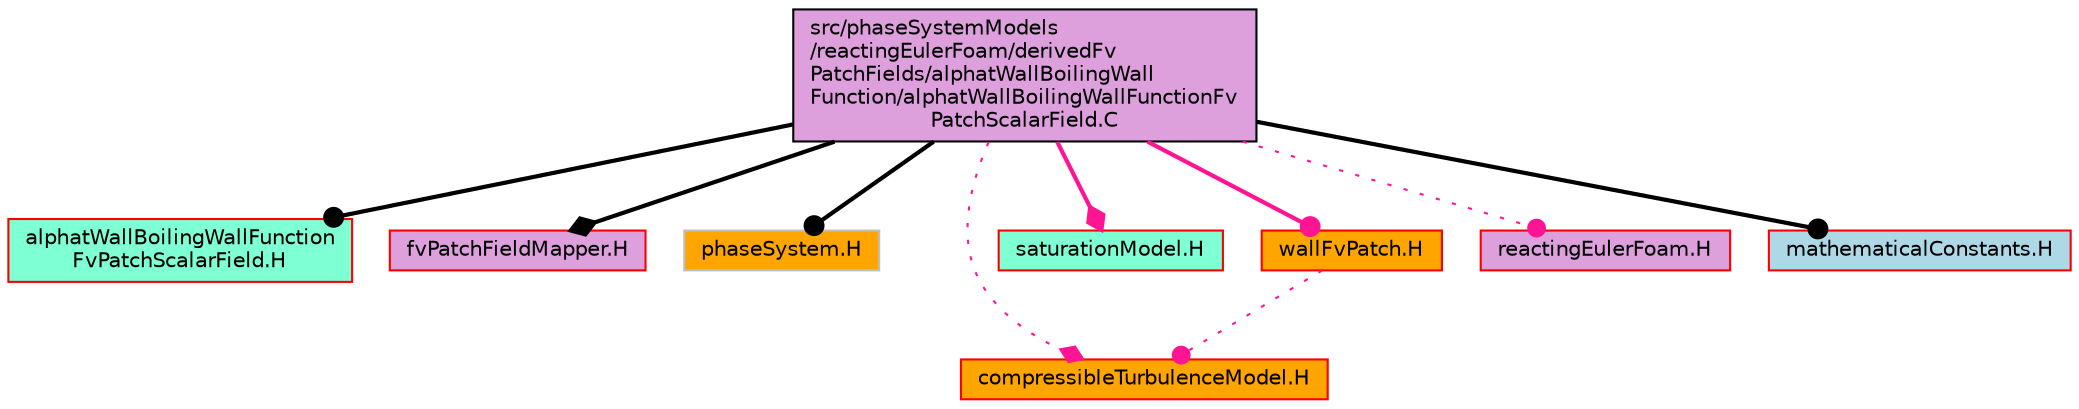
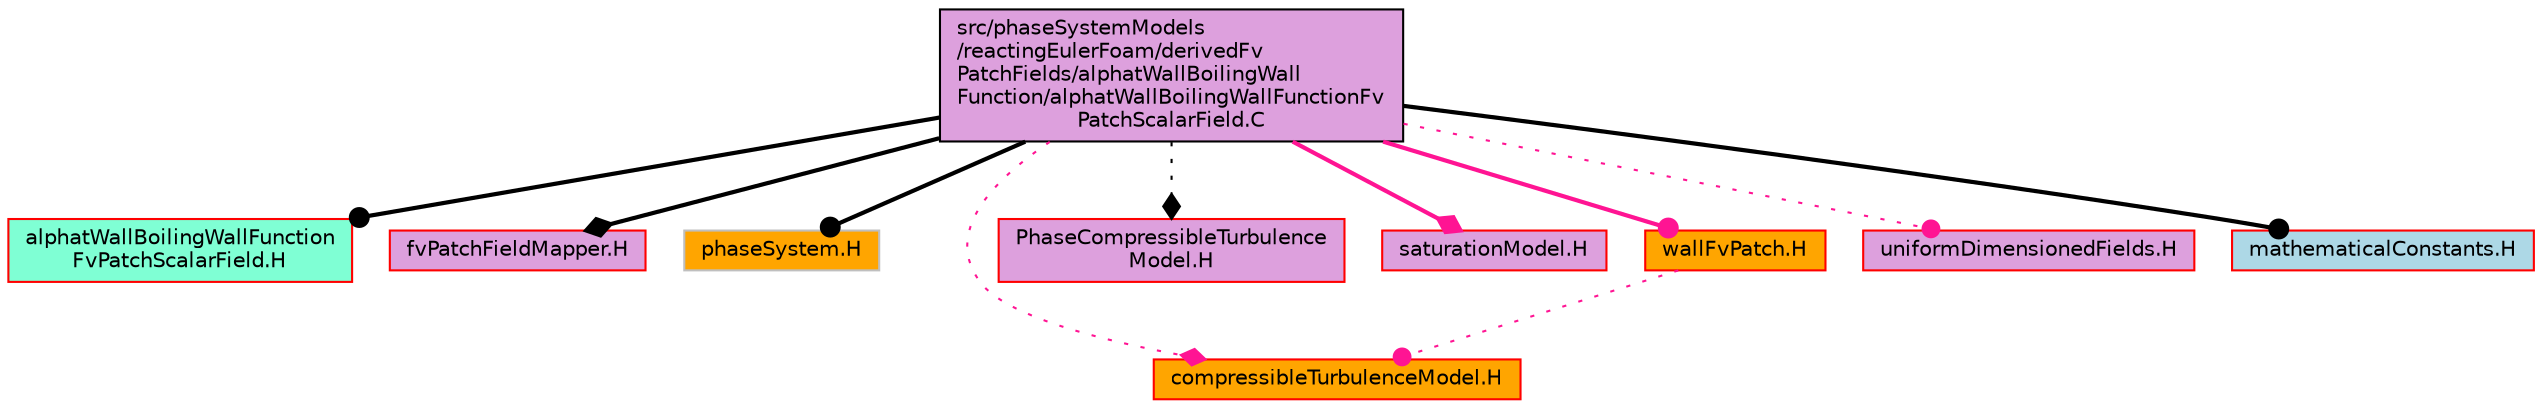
(1111, 250) -> (1494, 250)
none -> (1172, 250)
(1605, 250) -> (2029, 250)
